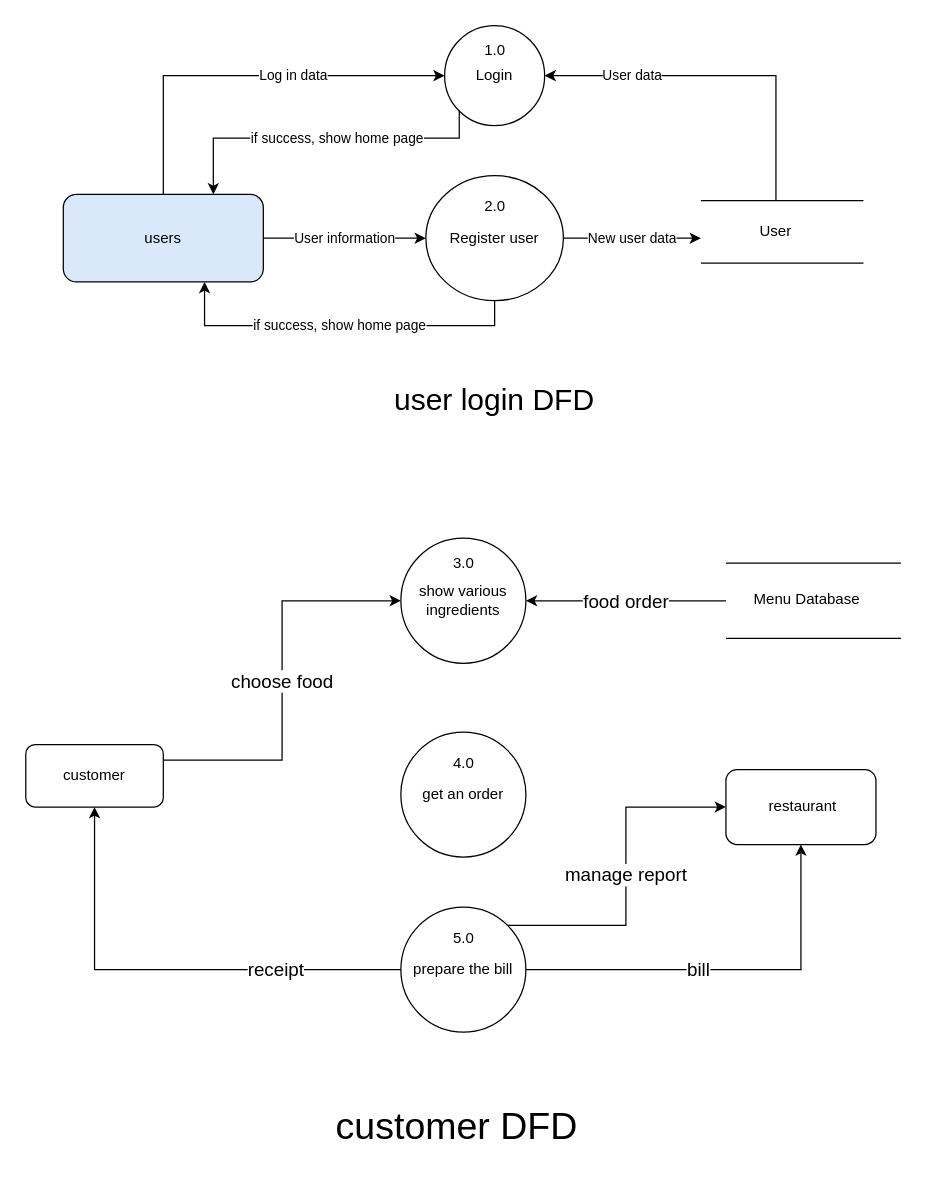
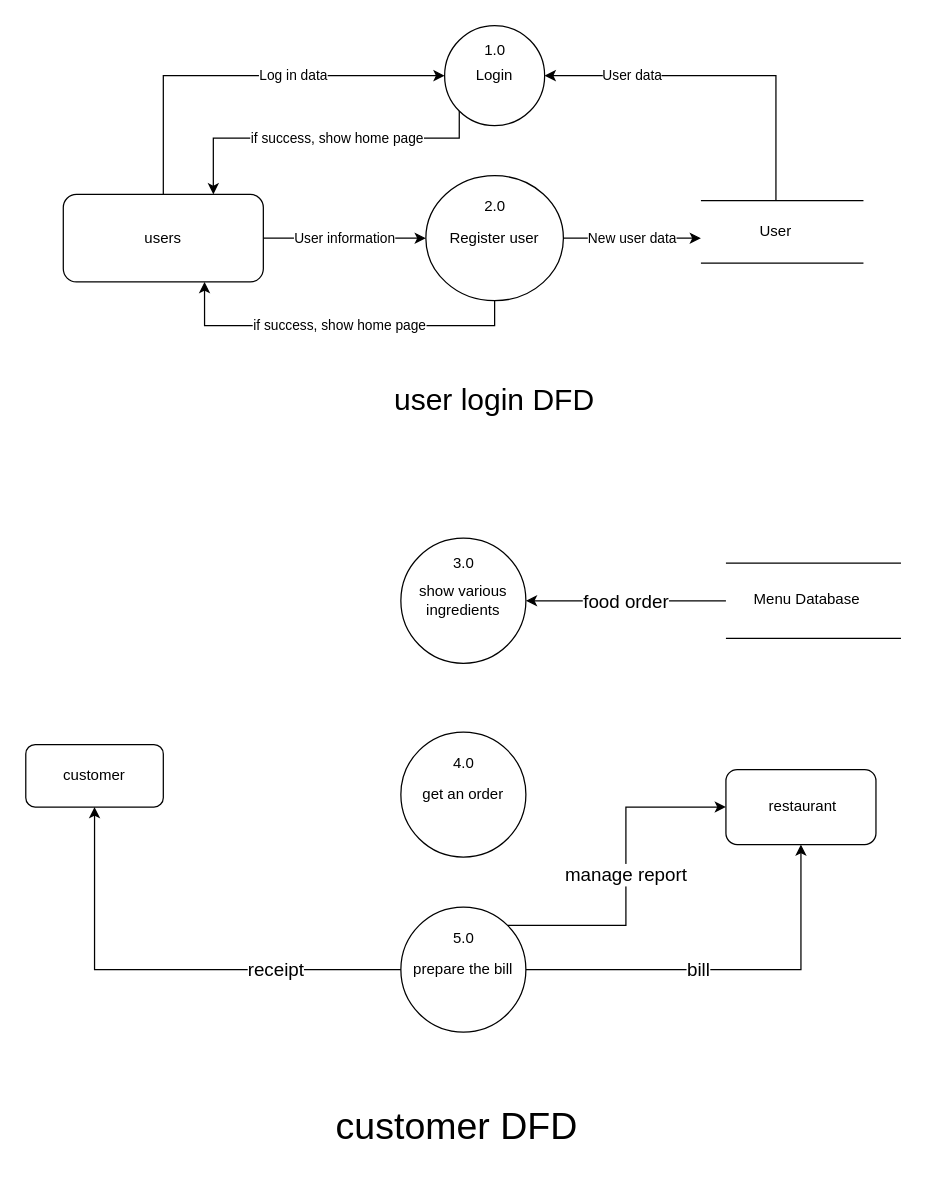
(163, 238) -> (163, 238)
(282, 685) -> none
